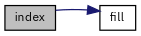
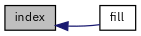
(72, 10) -> (84, 26)
